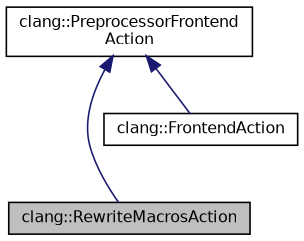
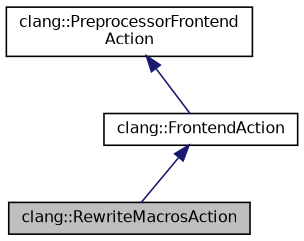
(88, 138) -> (160, 180)
